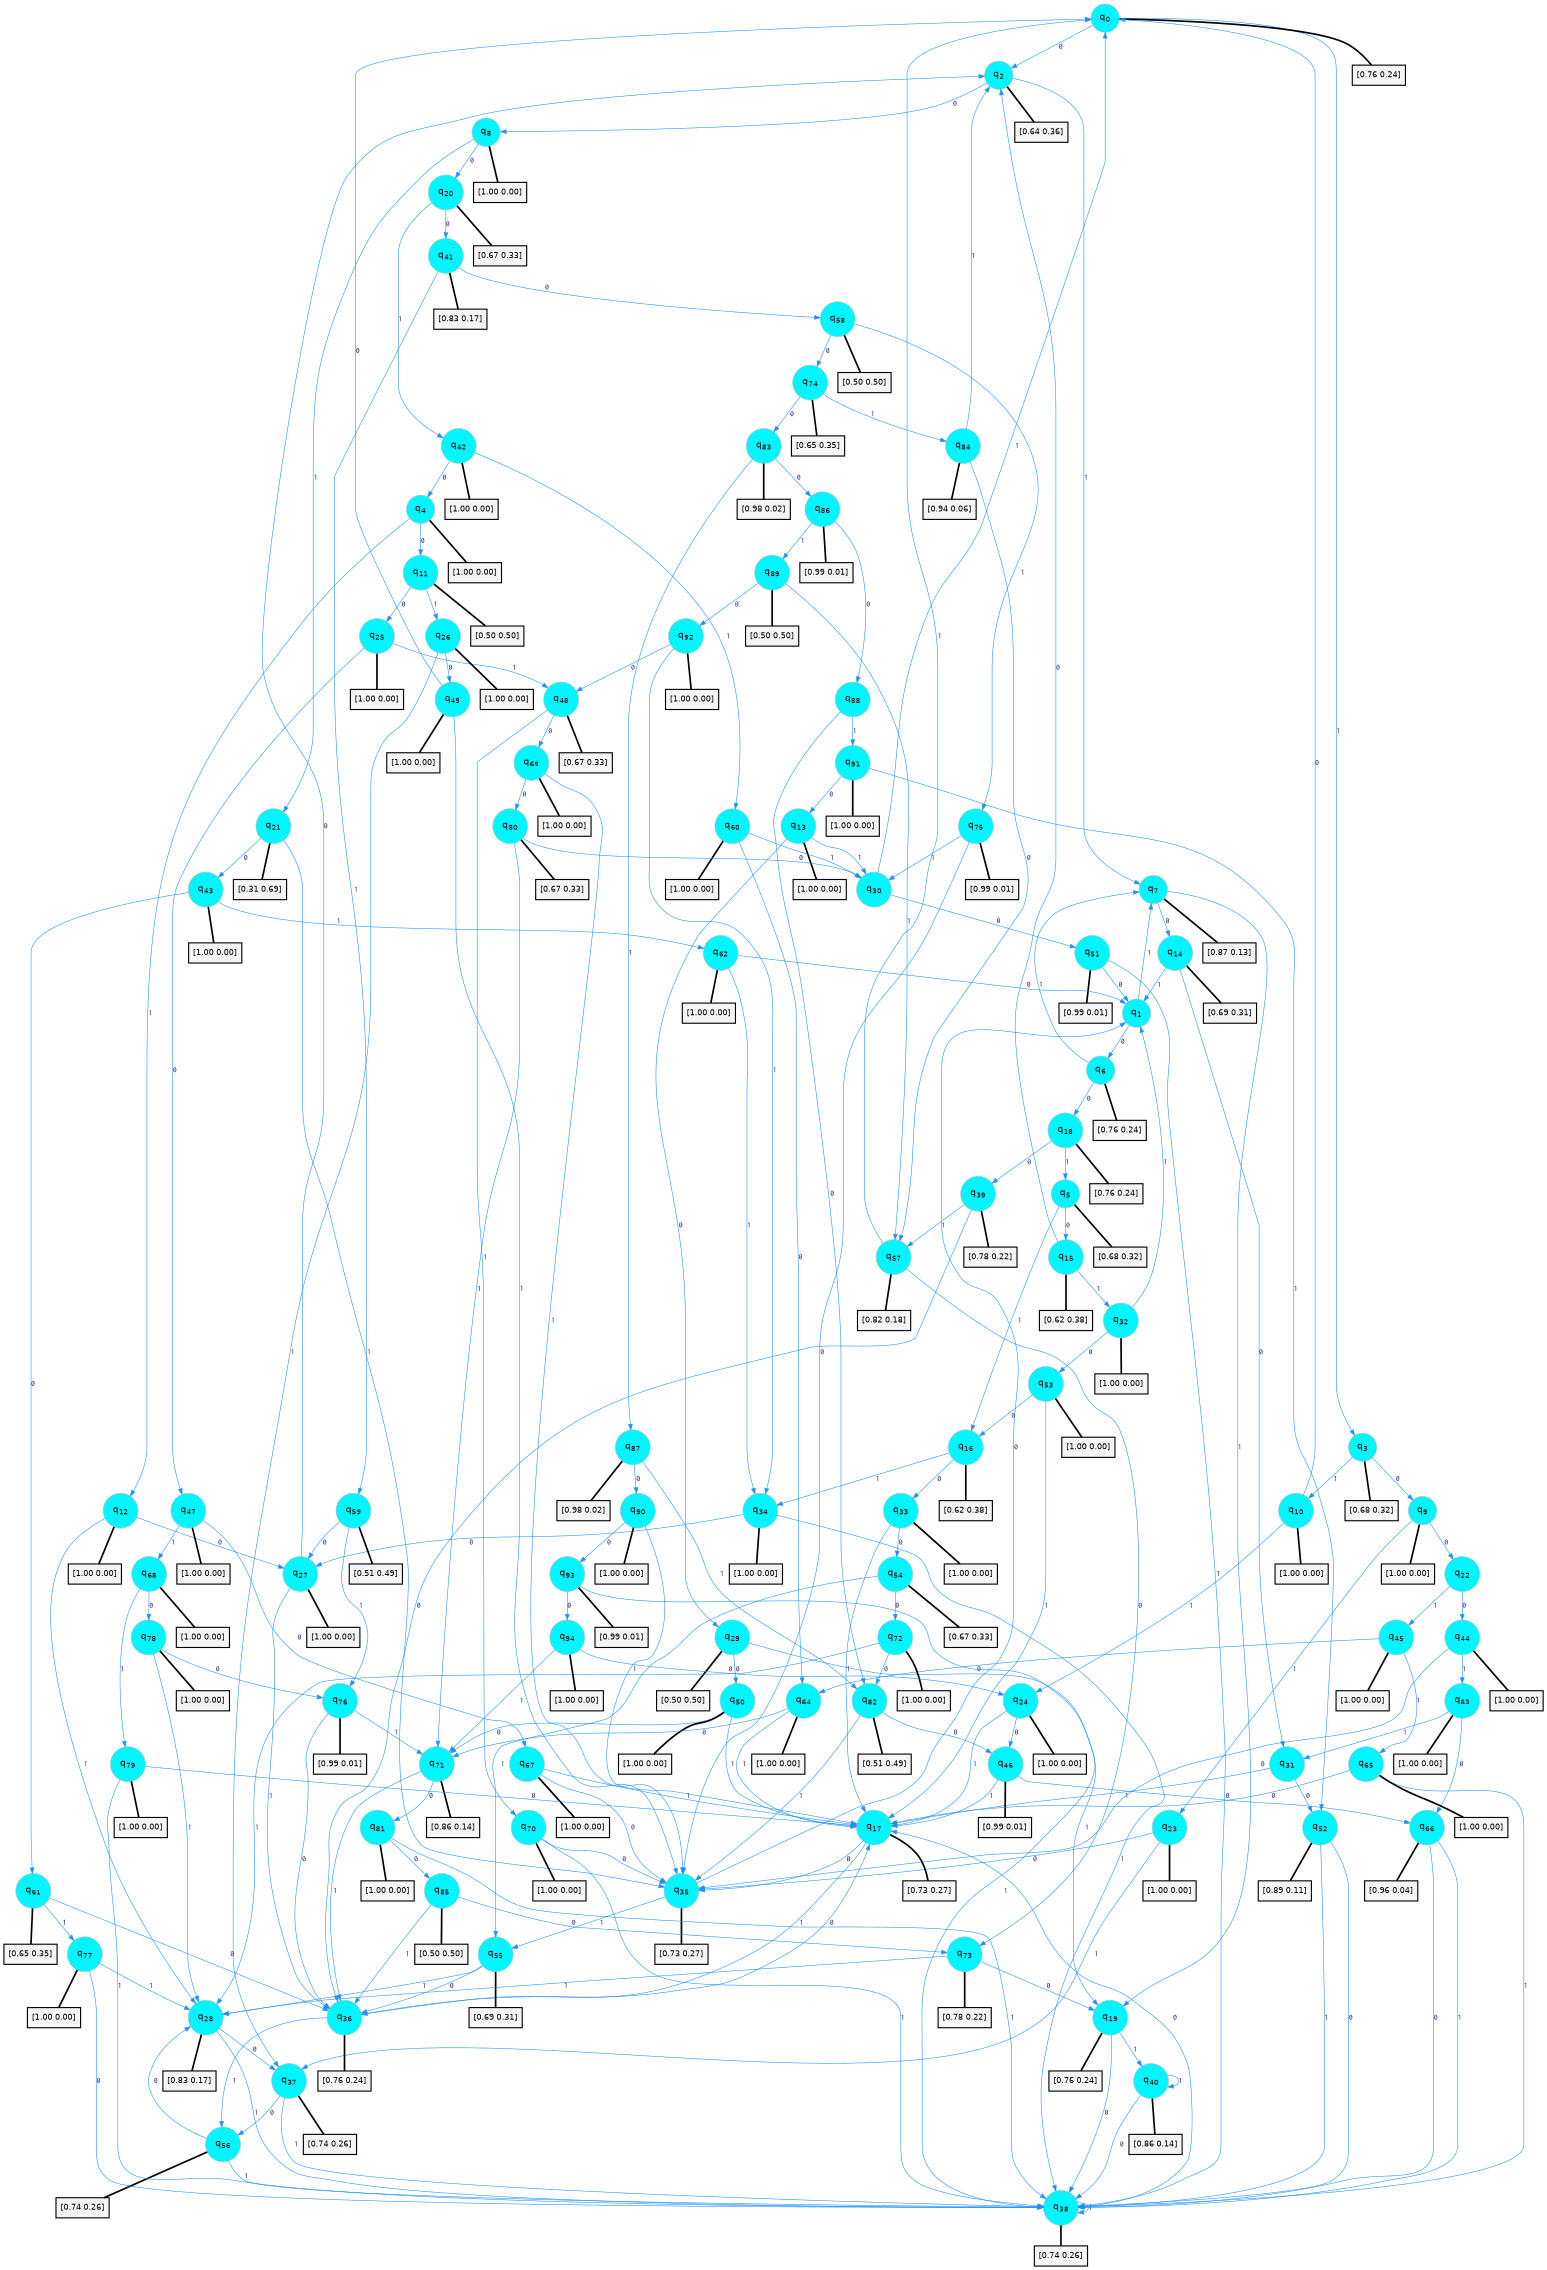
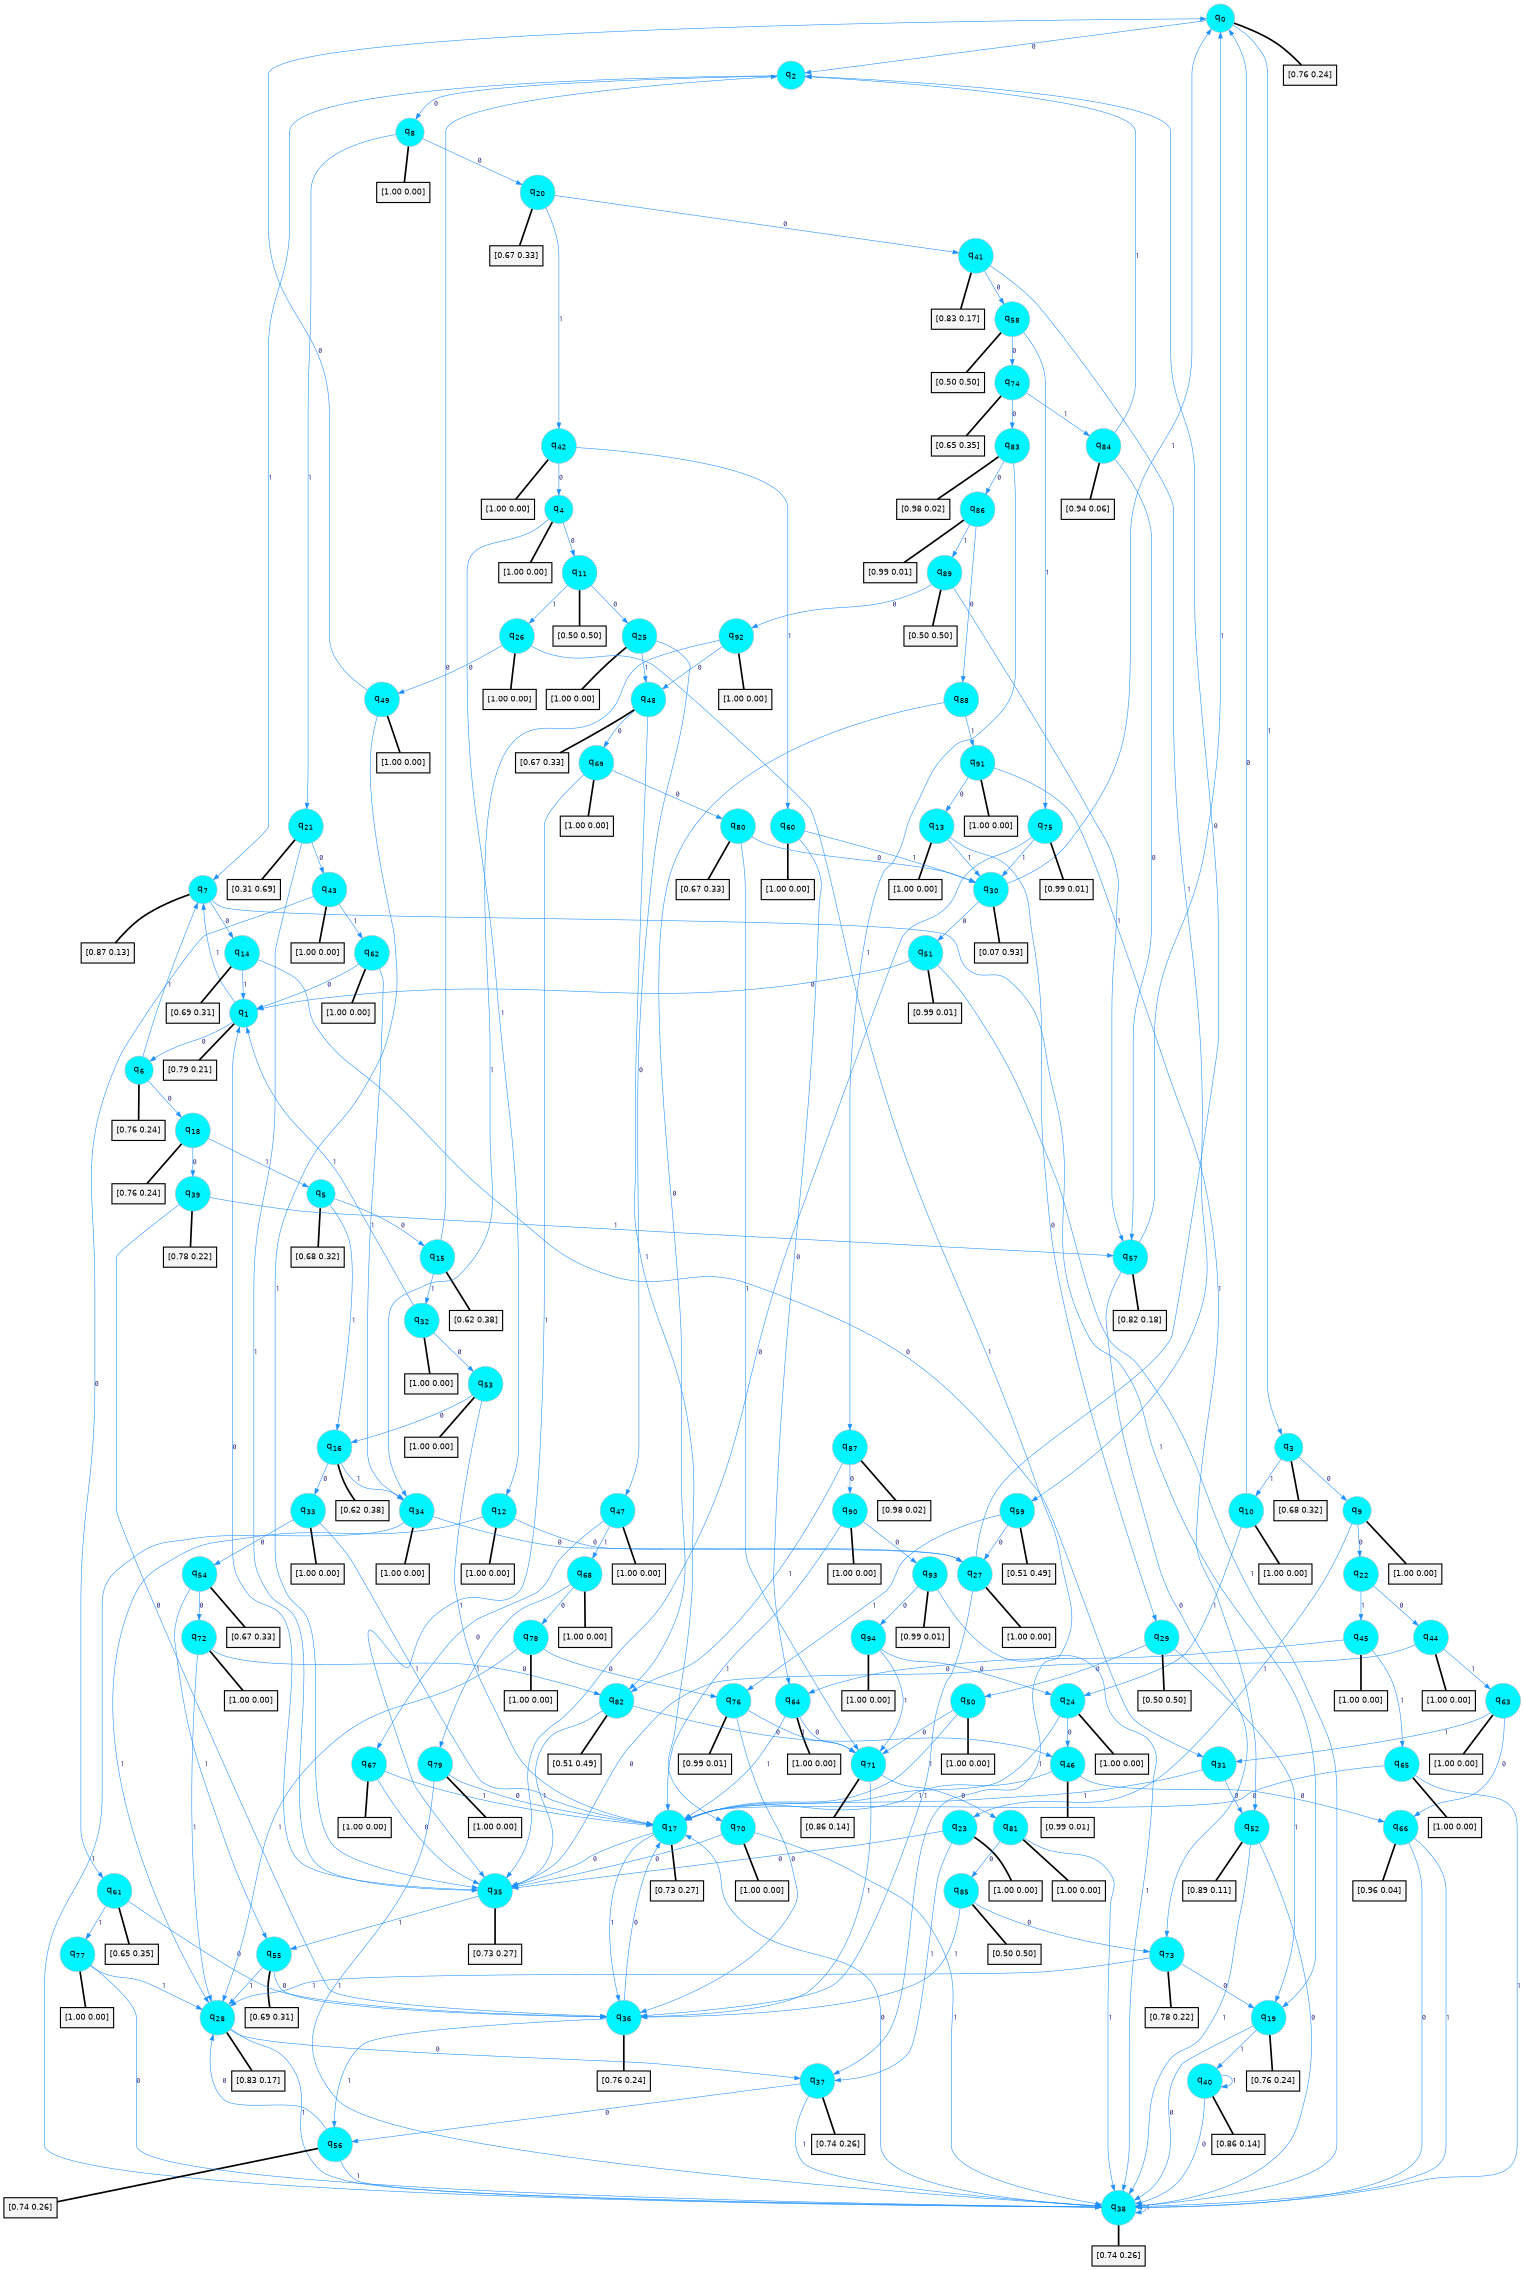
(1041, 132) -> none
none -> (1001, 953)
none -> (190, 1070)
